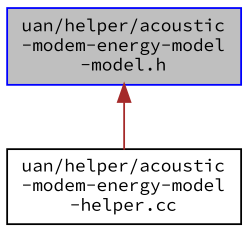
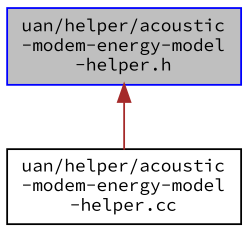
(124, 46) -> (124, 46)
